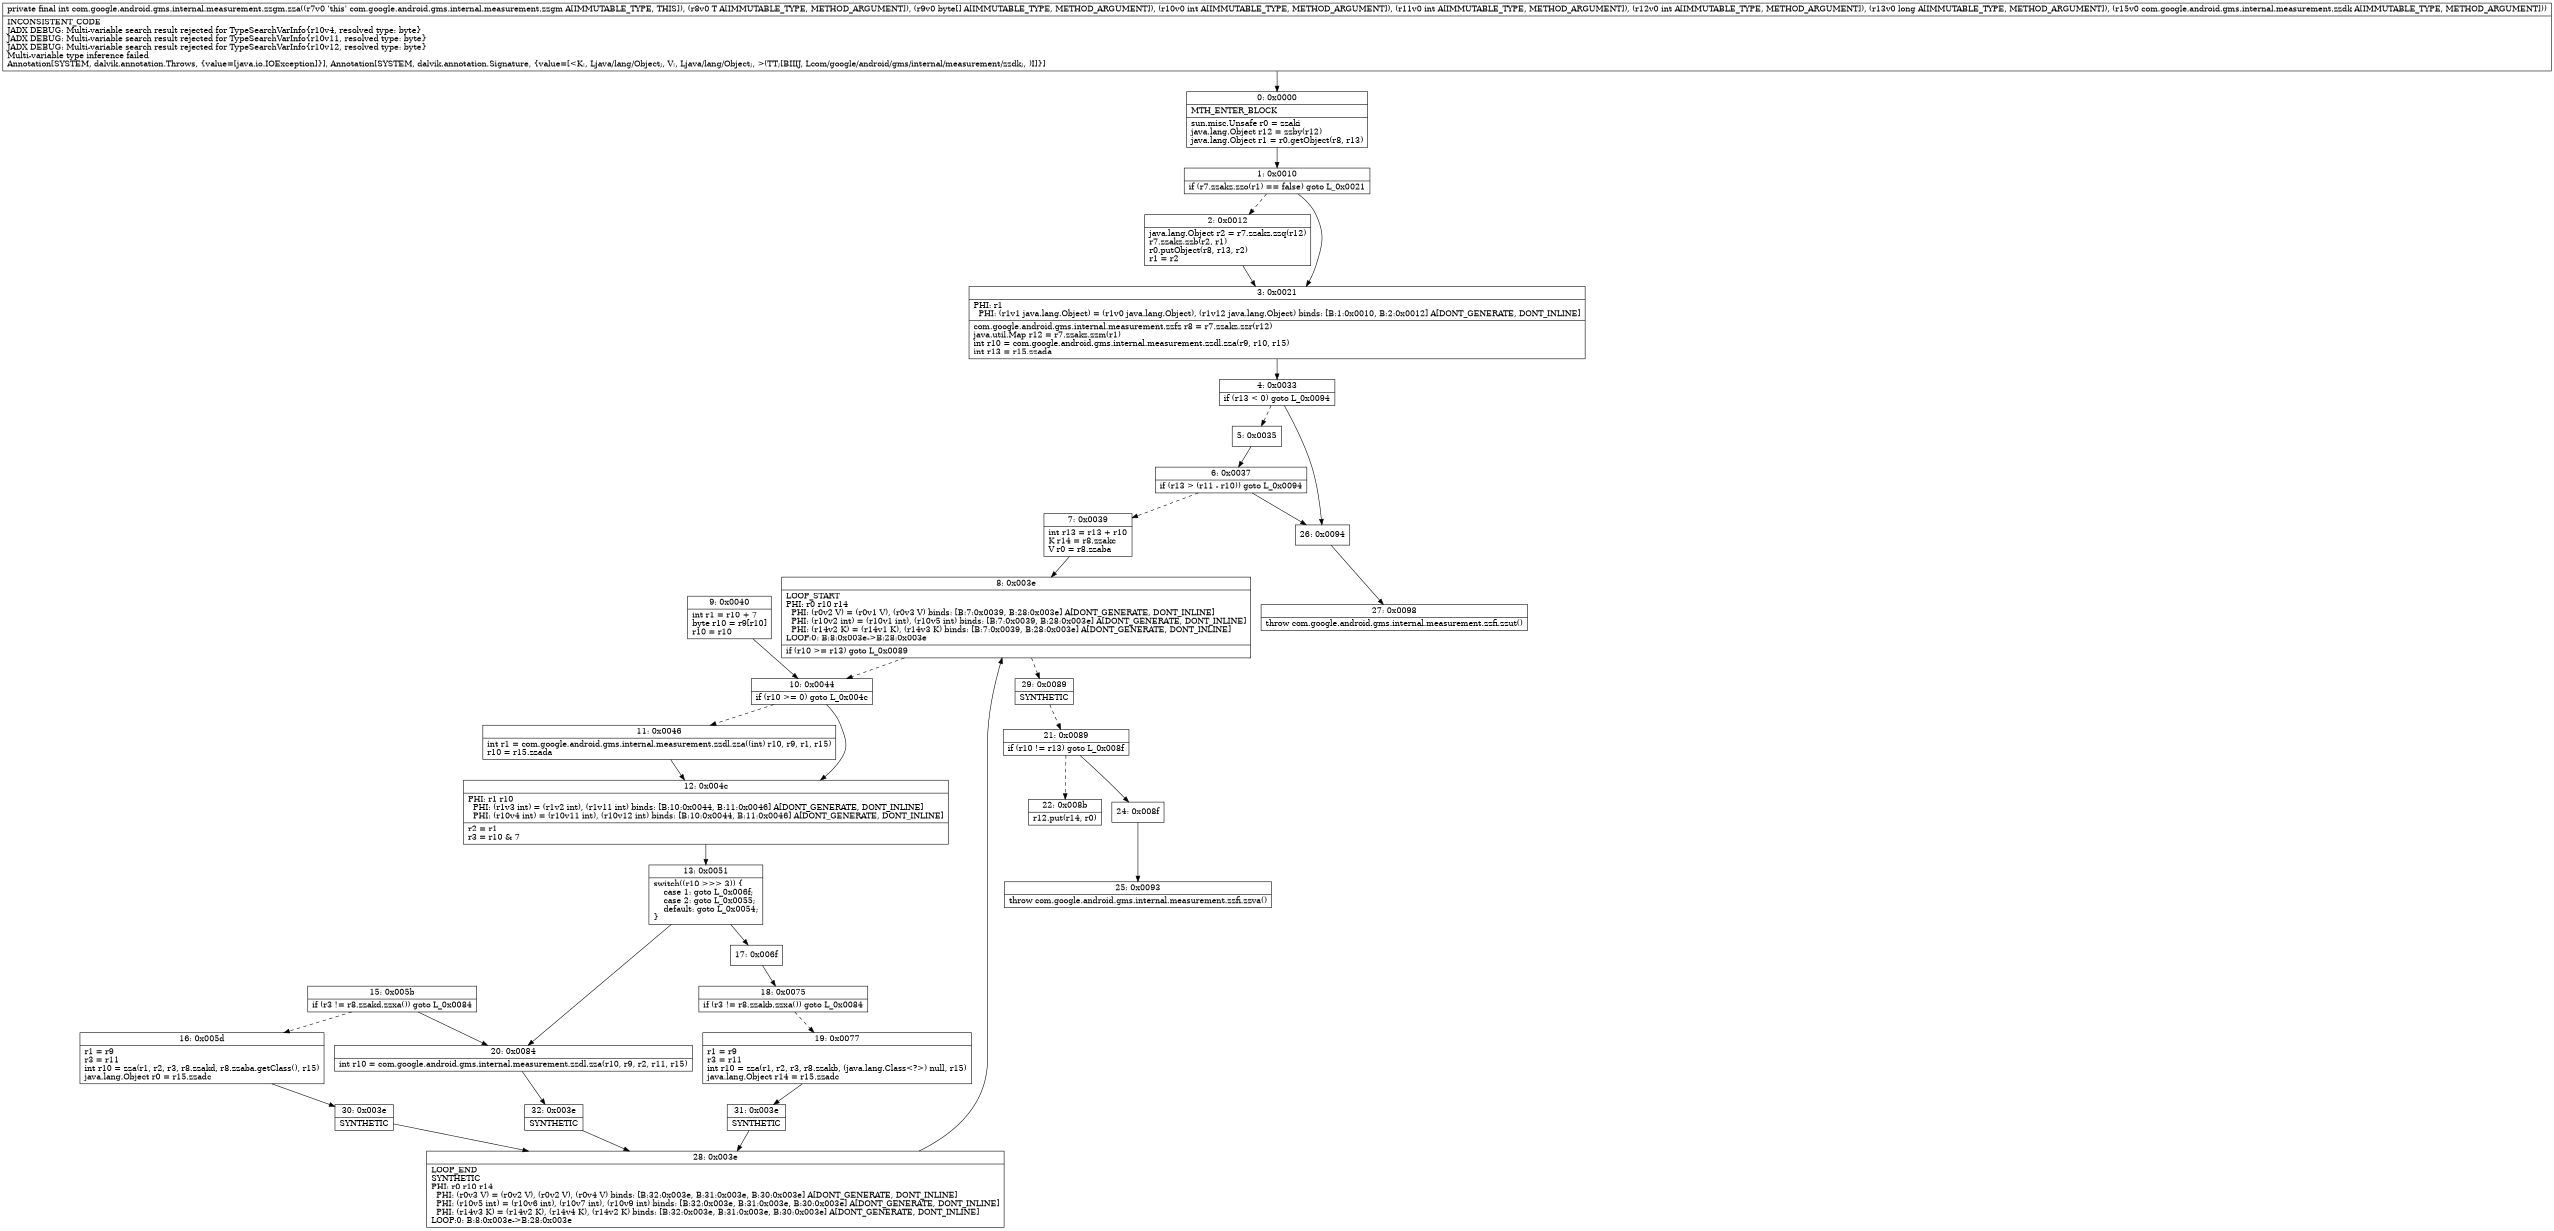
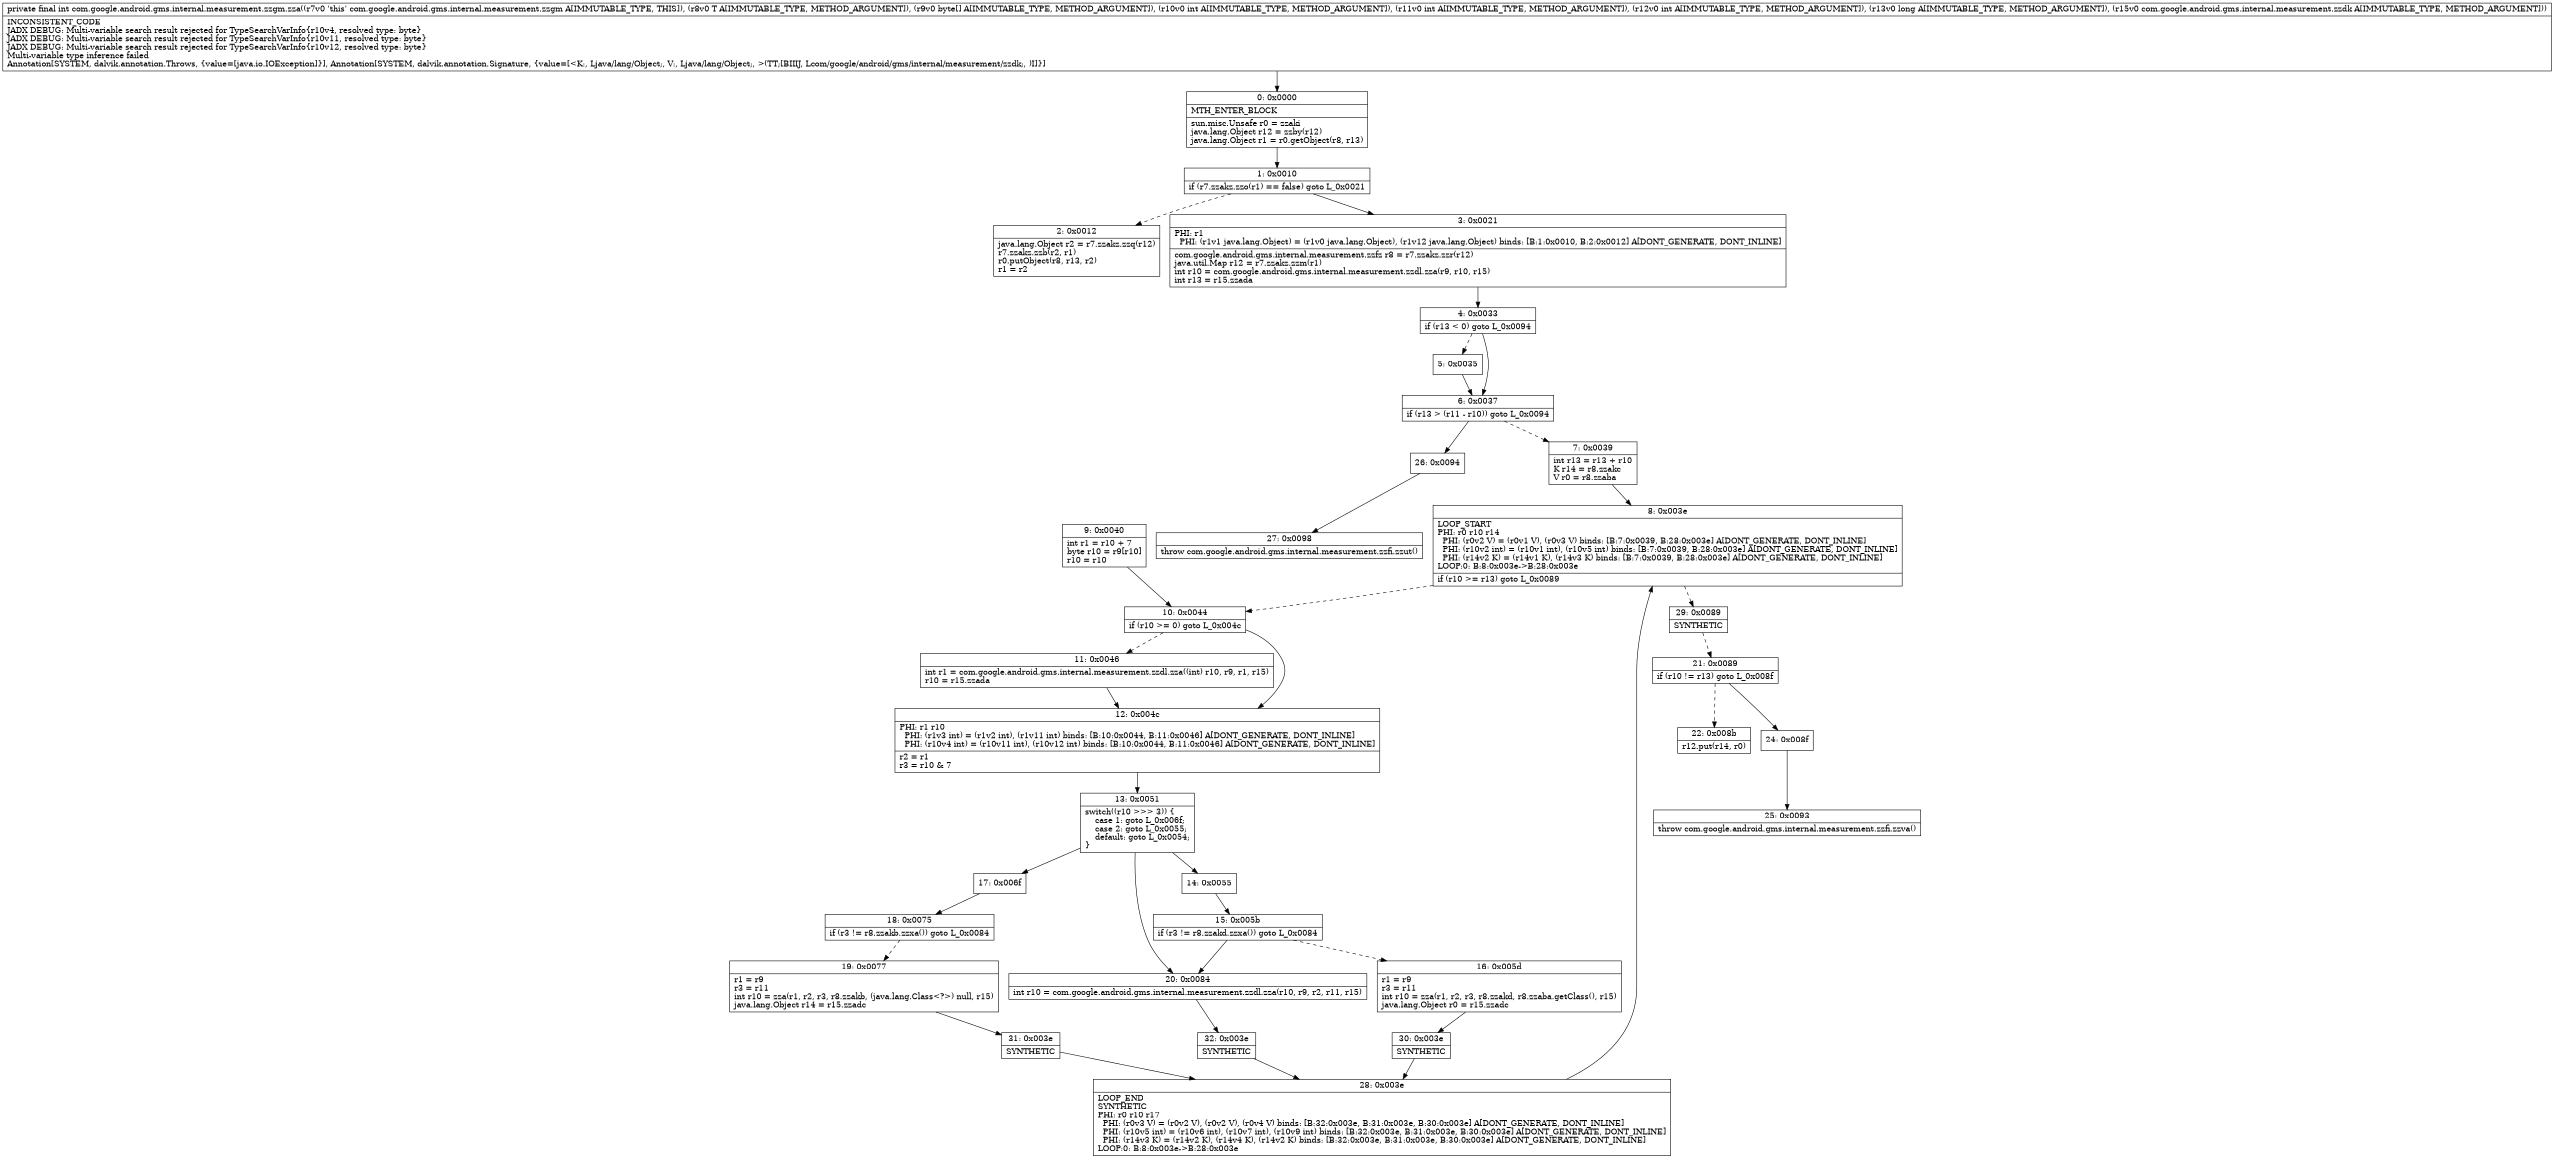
(1248, 274) -> none
(1310, 460) -> (1488, 362)
none -> (1209, 883)
(463, 1187) -> (1130, 1115)
